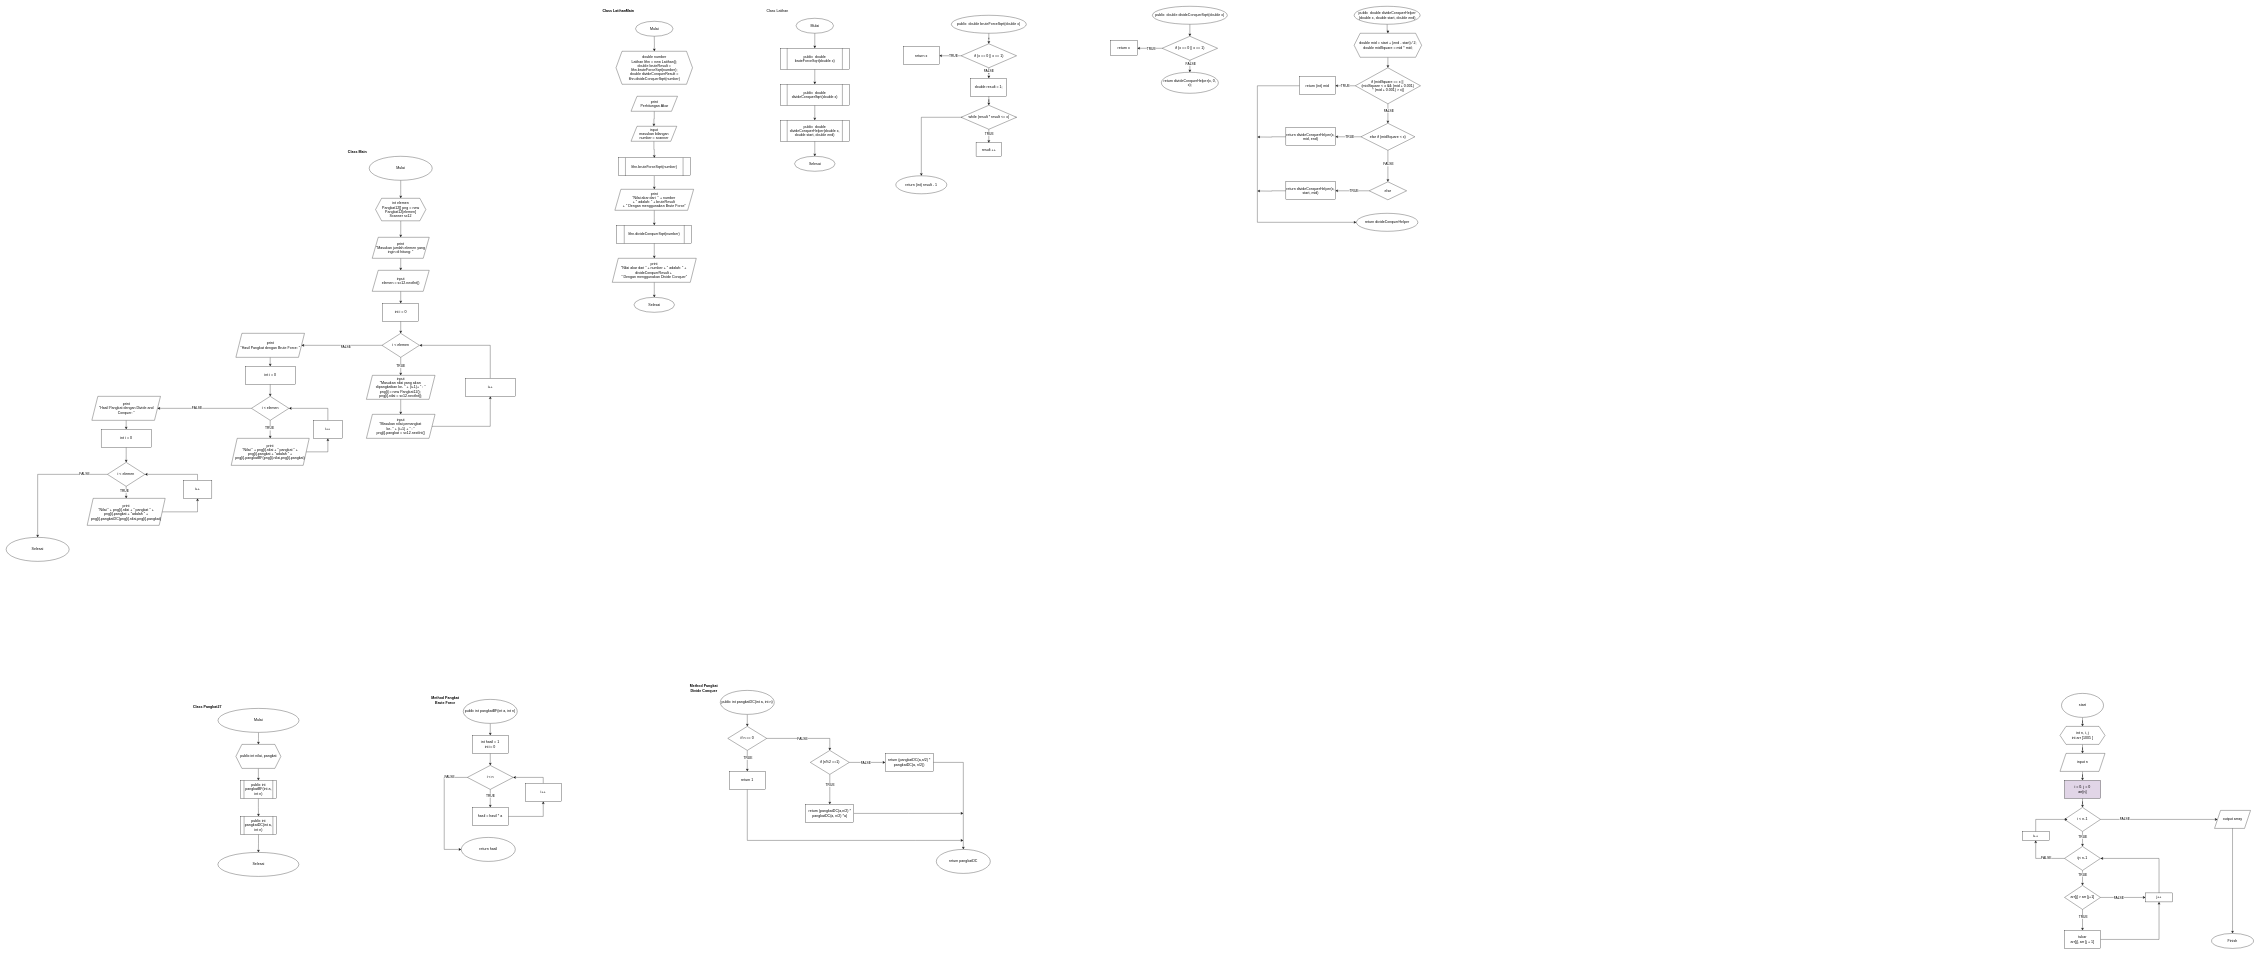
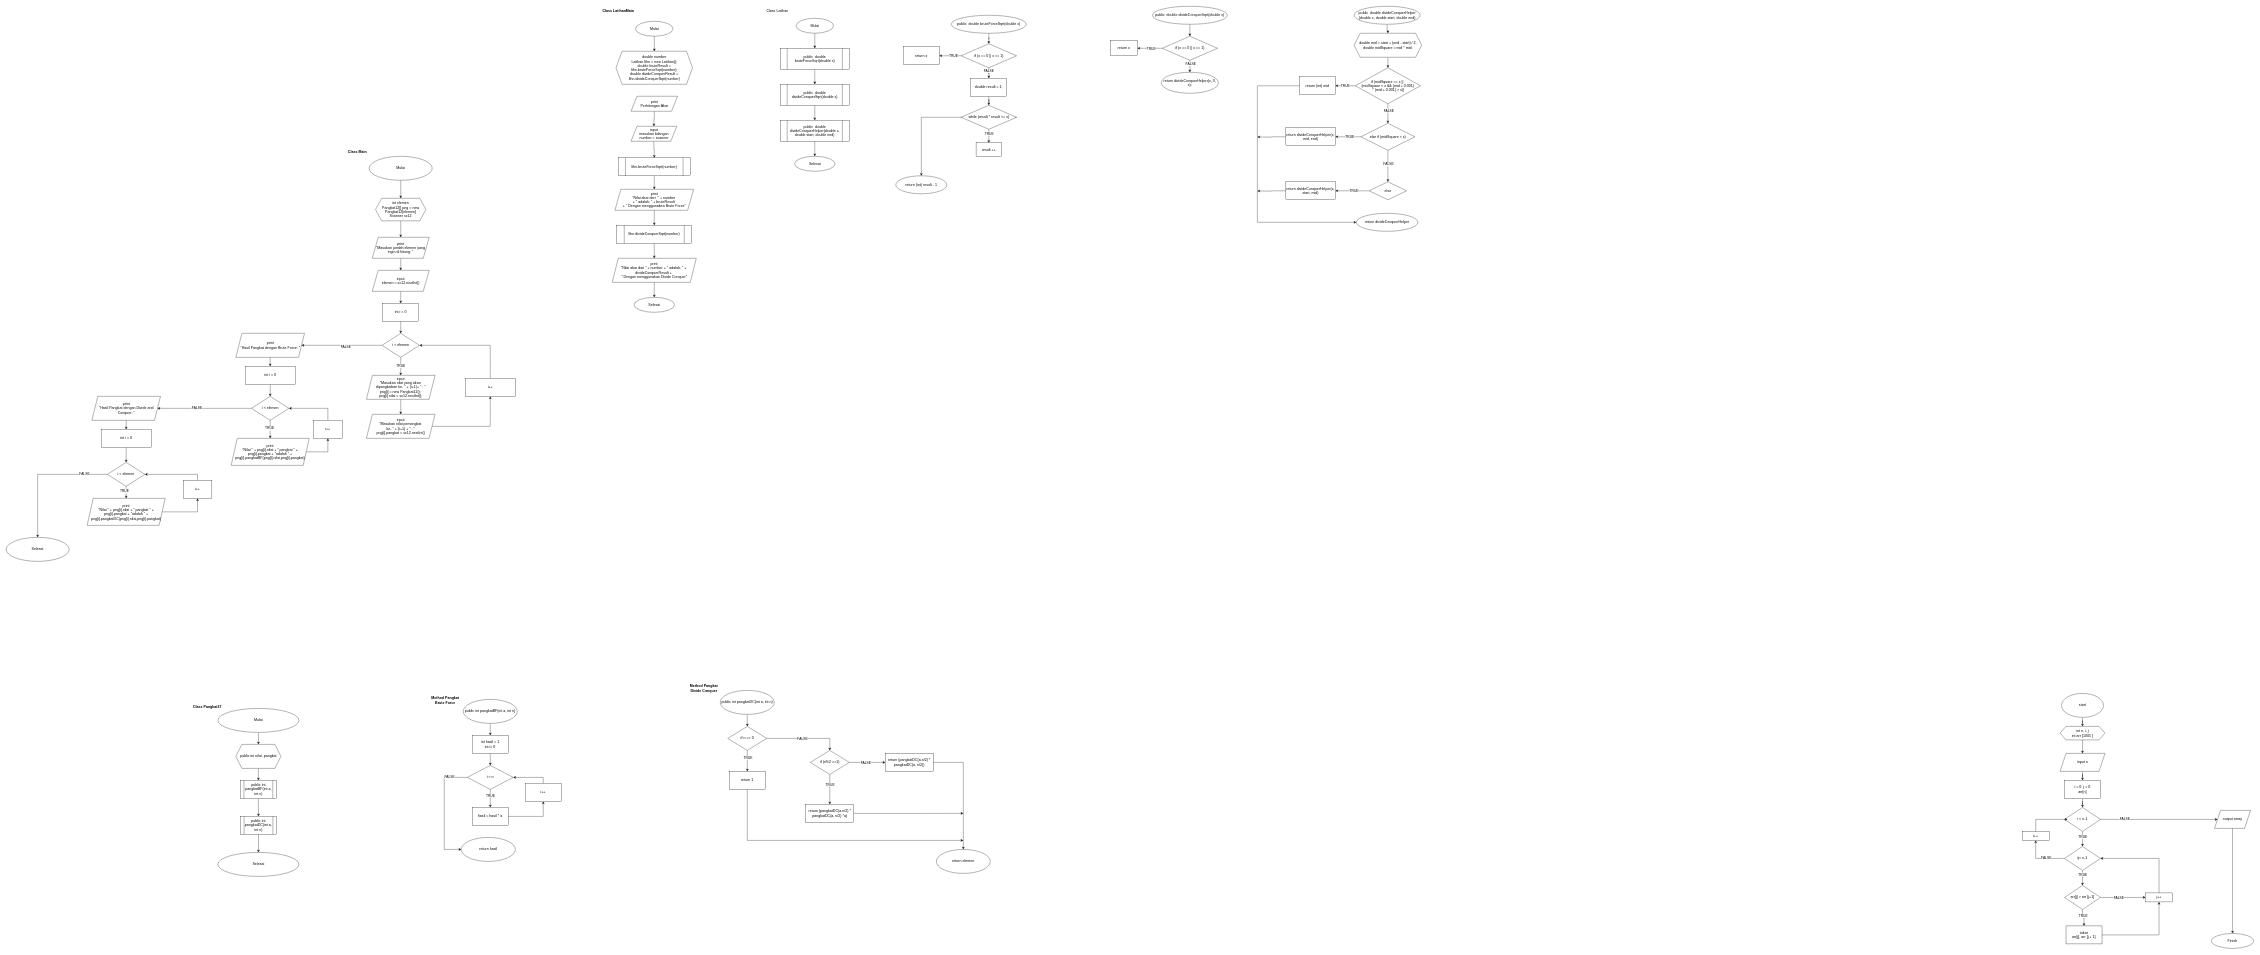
(2082, 735) -> (2082, 733)
(2082, 789) -> (2082, 789)
(963, 861) -> (963, 861)
(2082, 939) -> (2084, 935)
